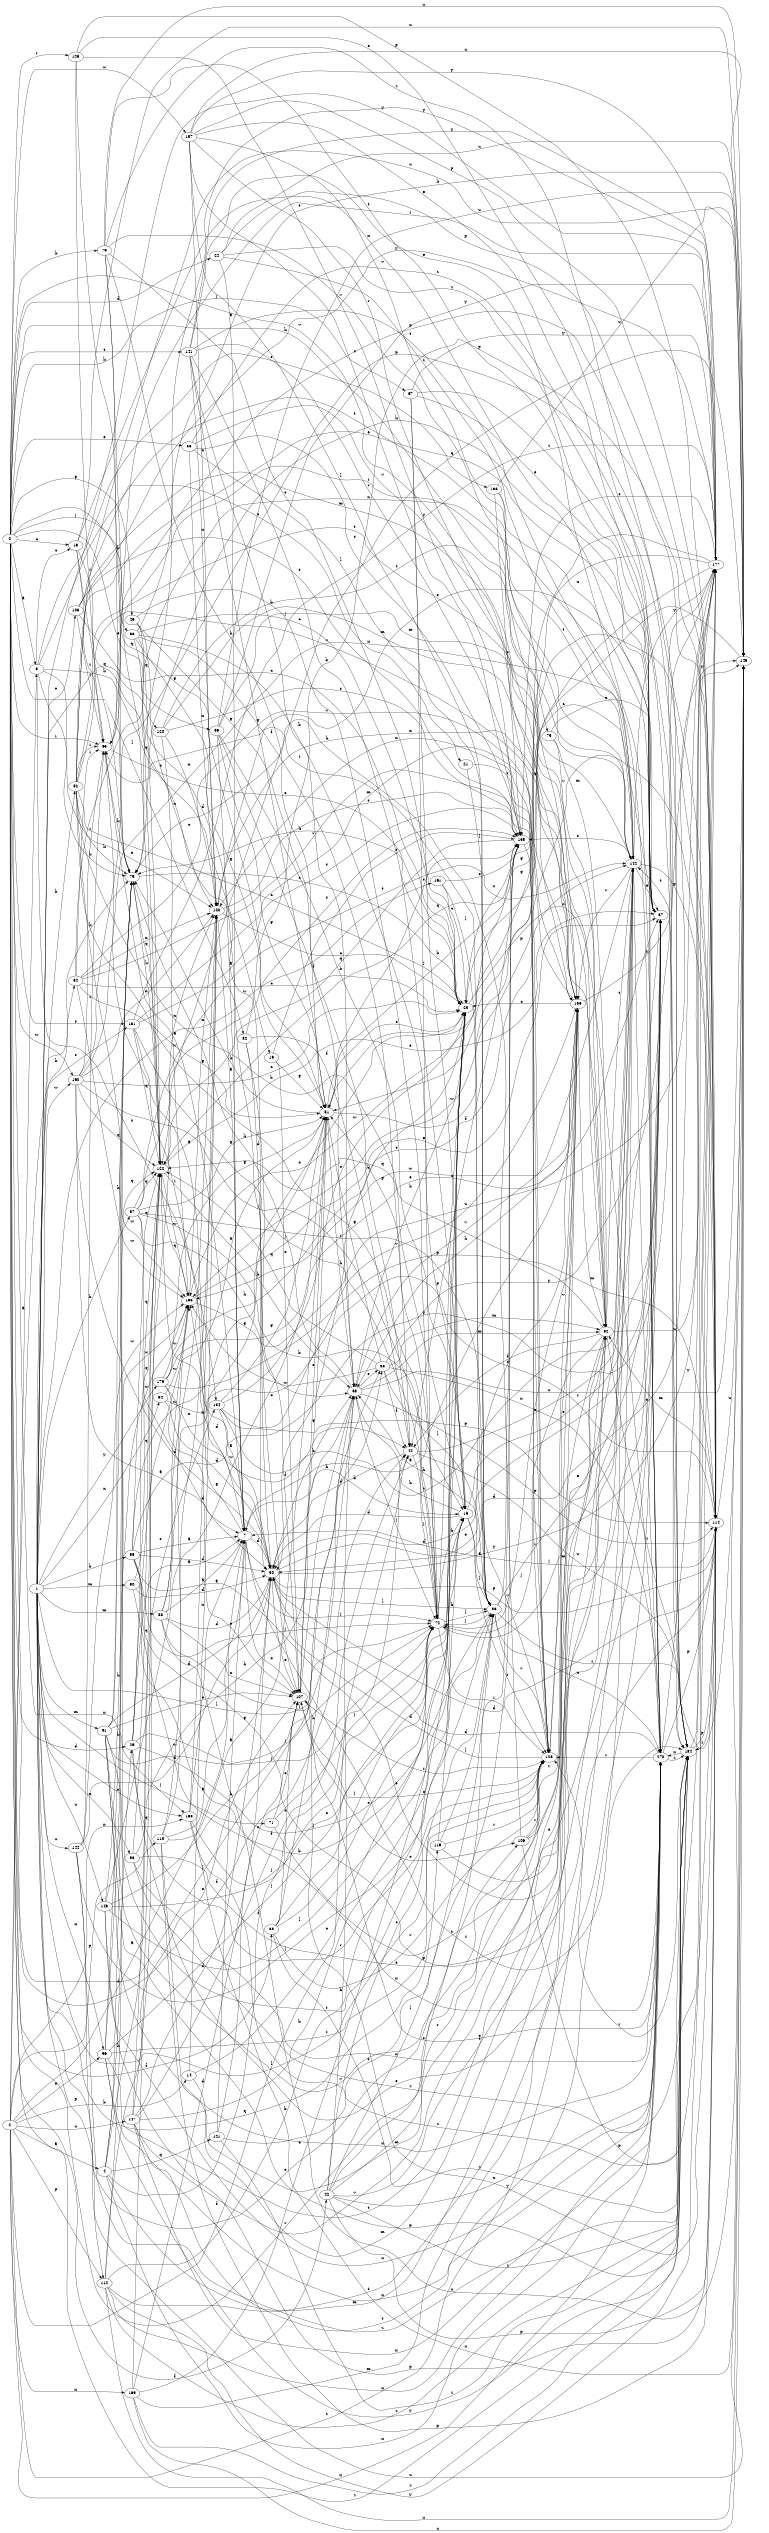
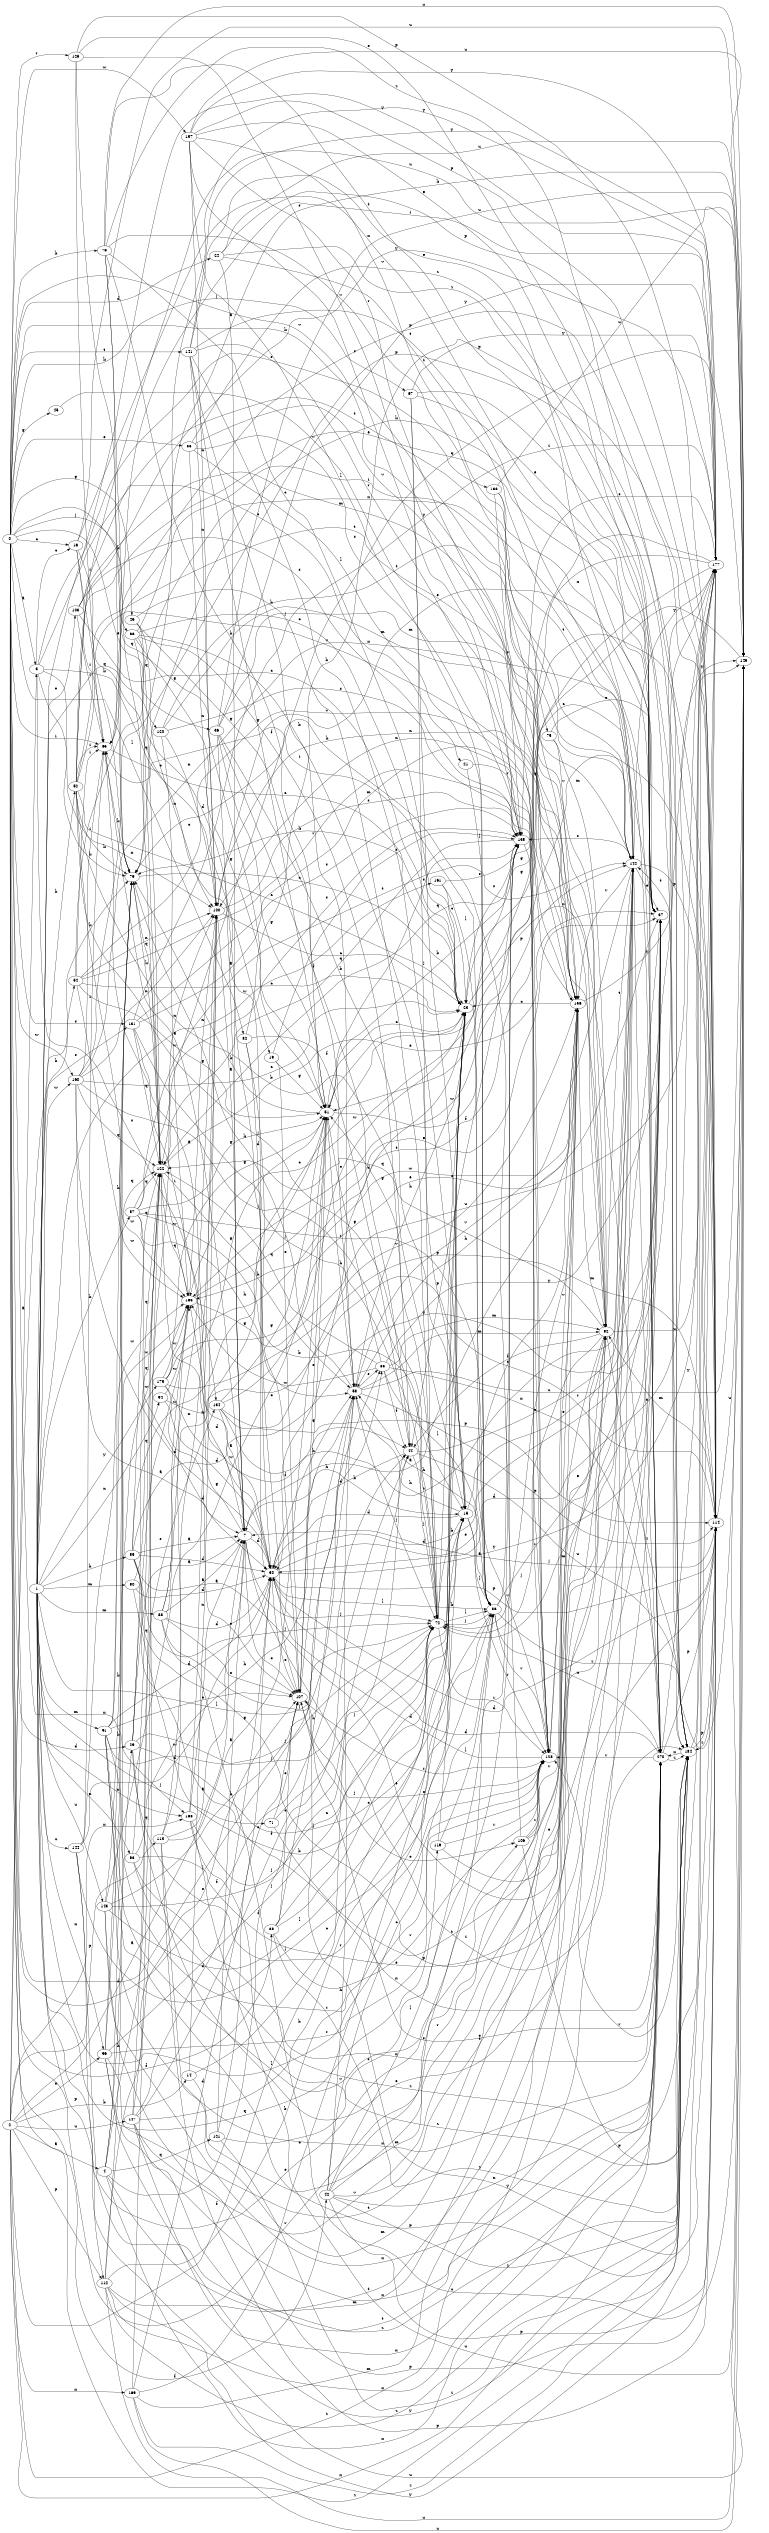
none -> (56, 410)
